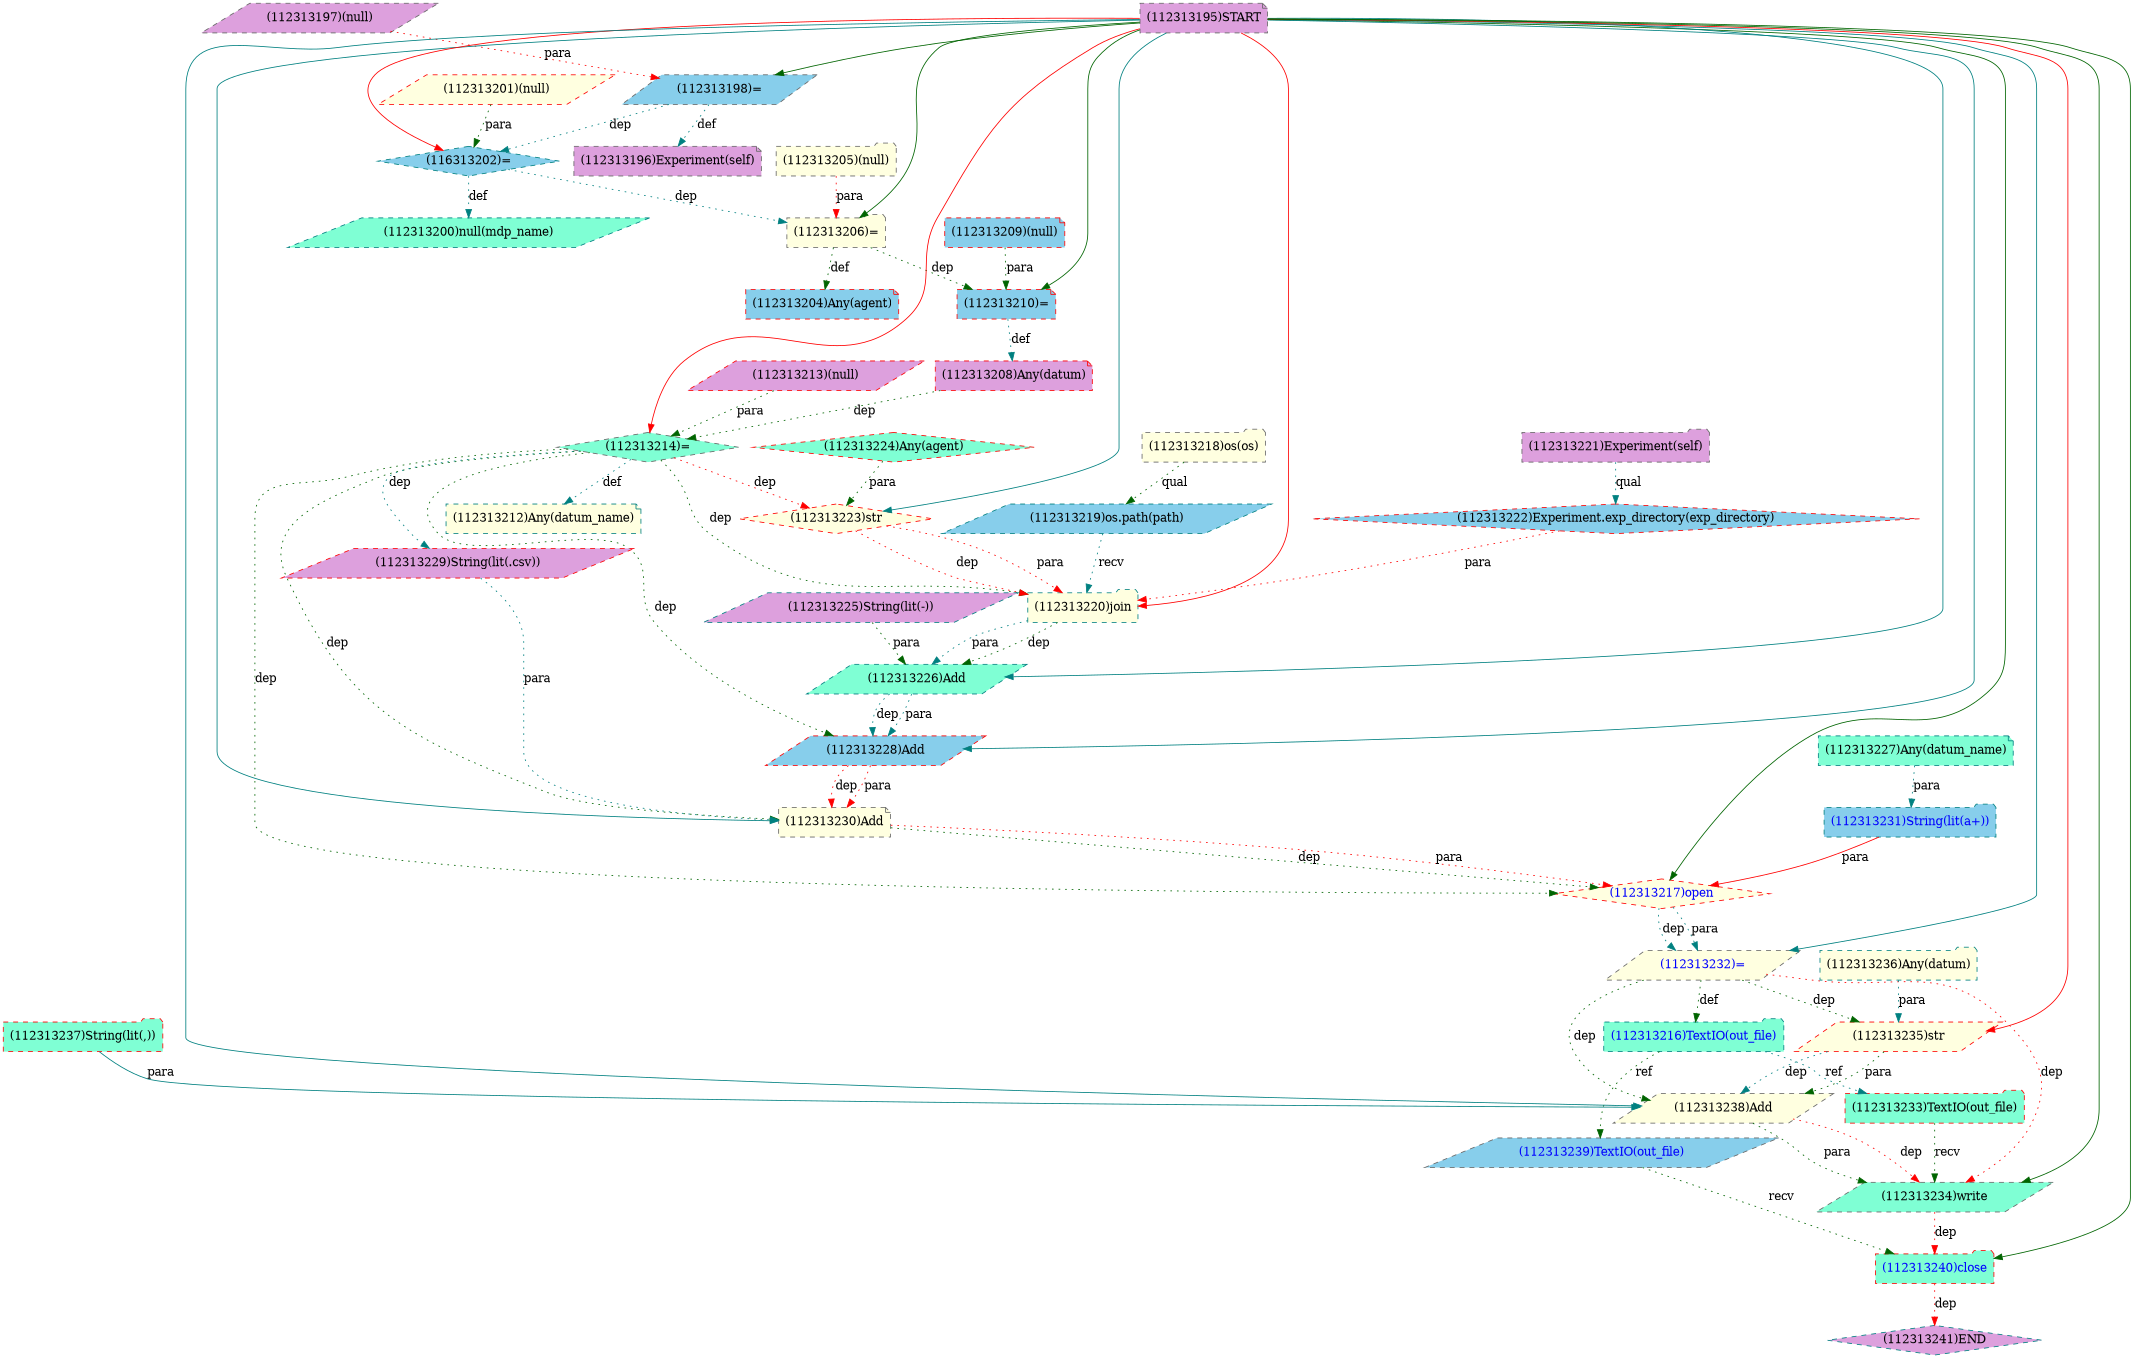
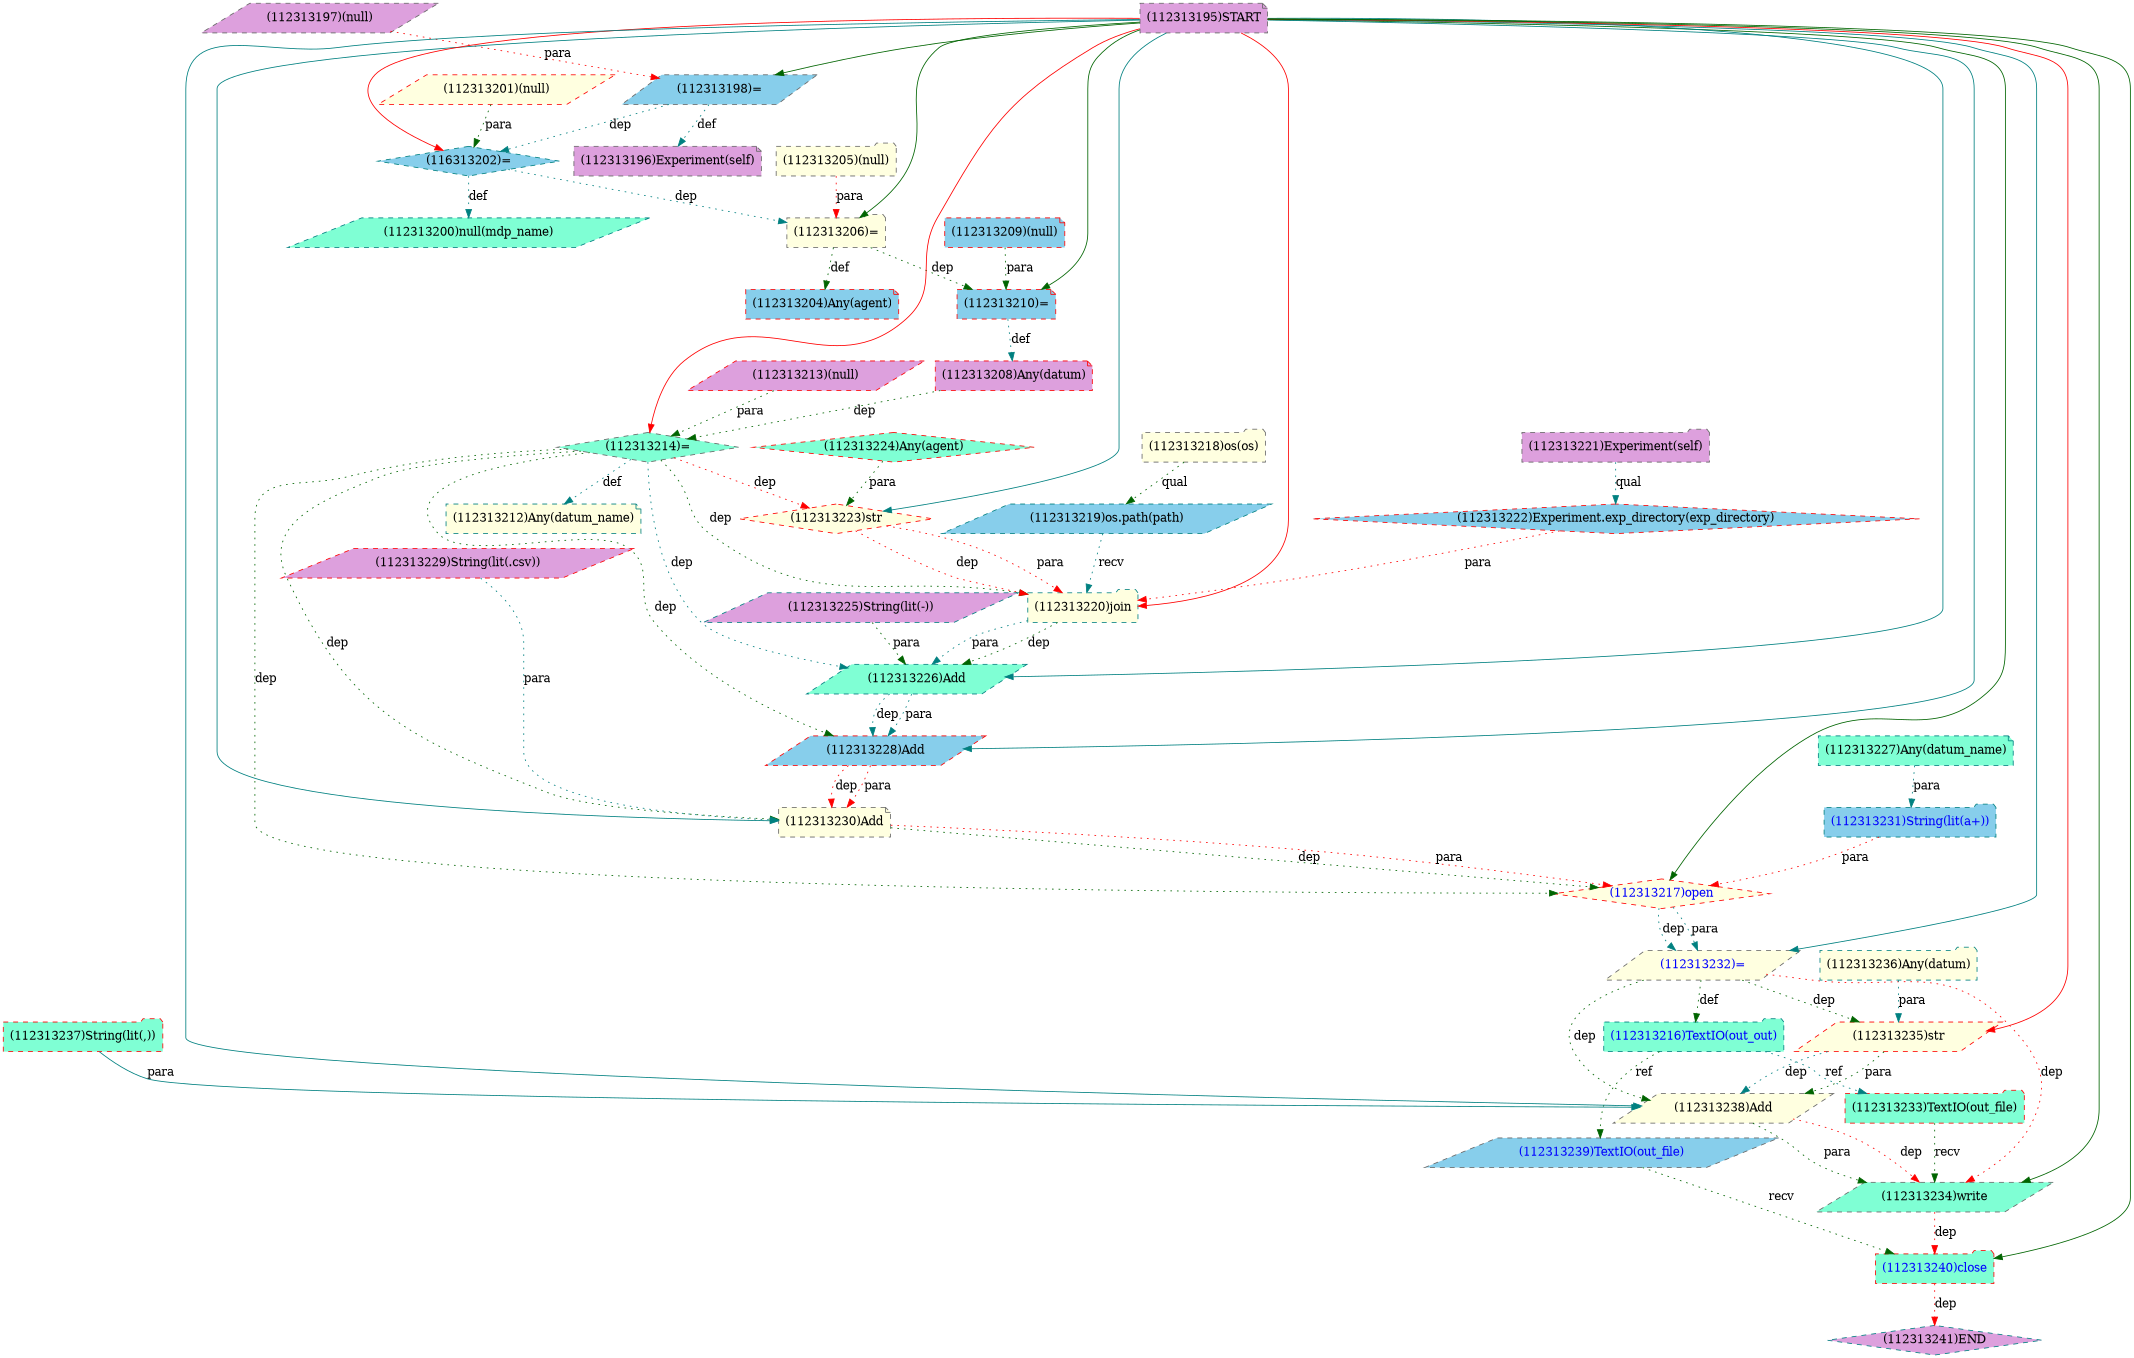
(385, 482) -> (693, 612)
(1800, 866) -> (1800, 866)
(1694, 1037) -> (1694, 1037)
